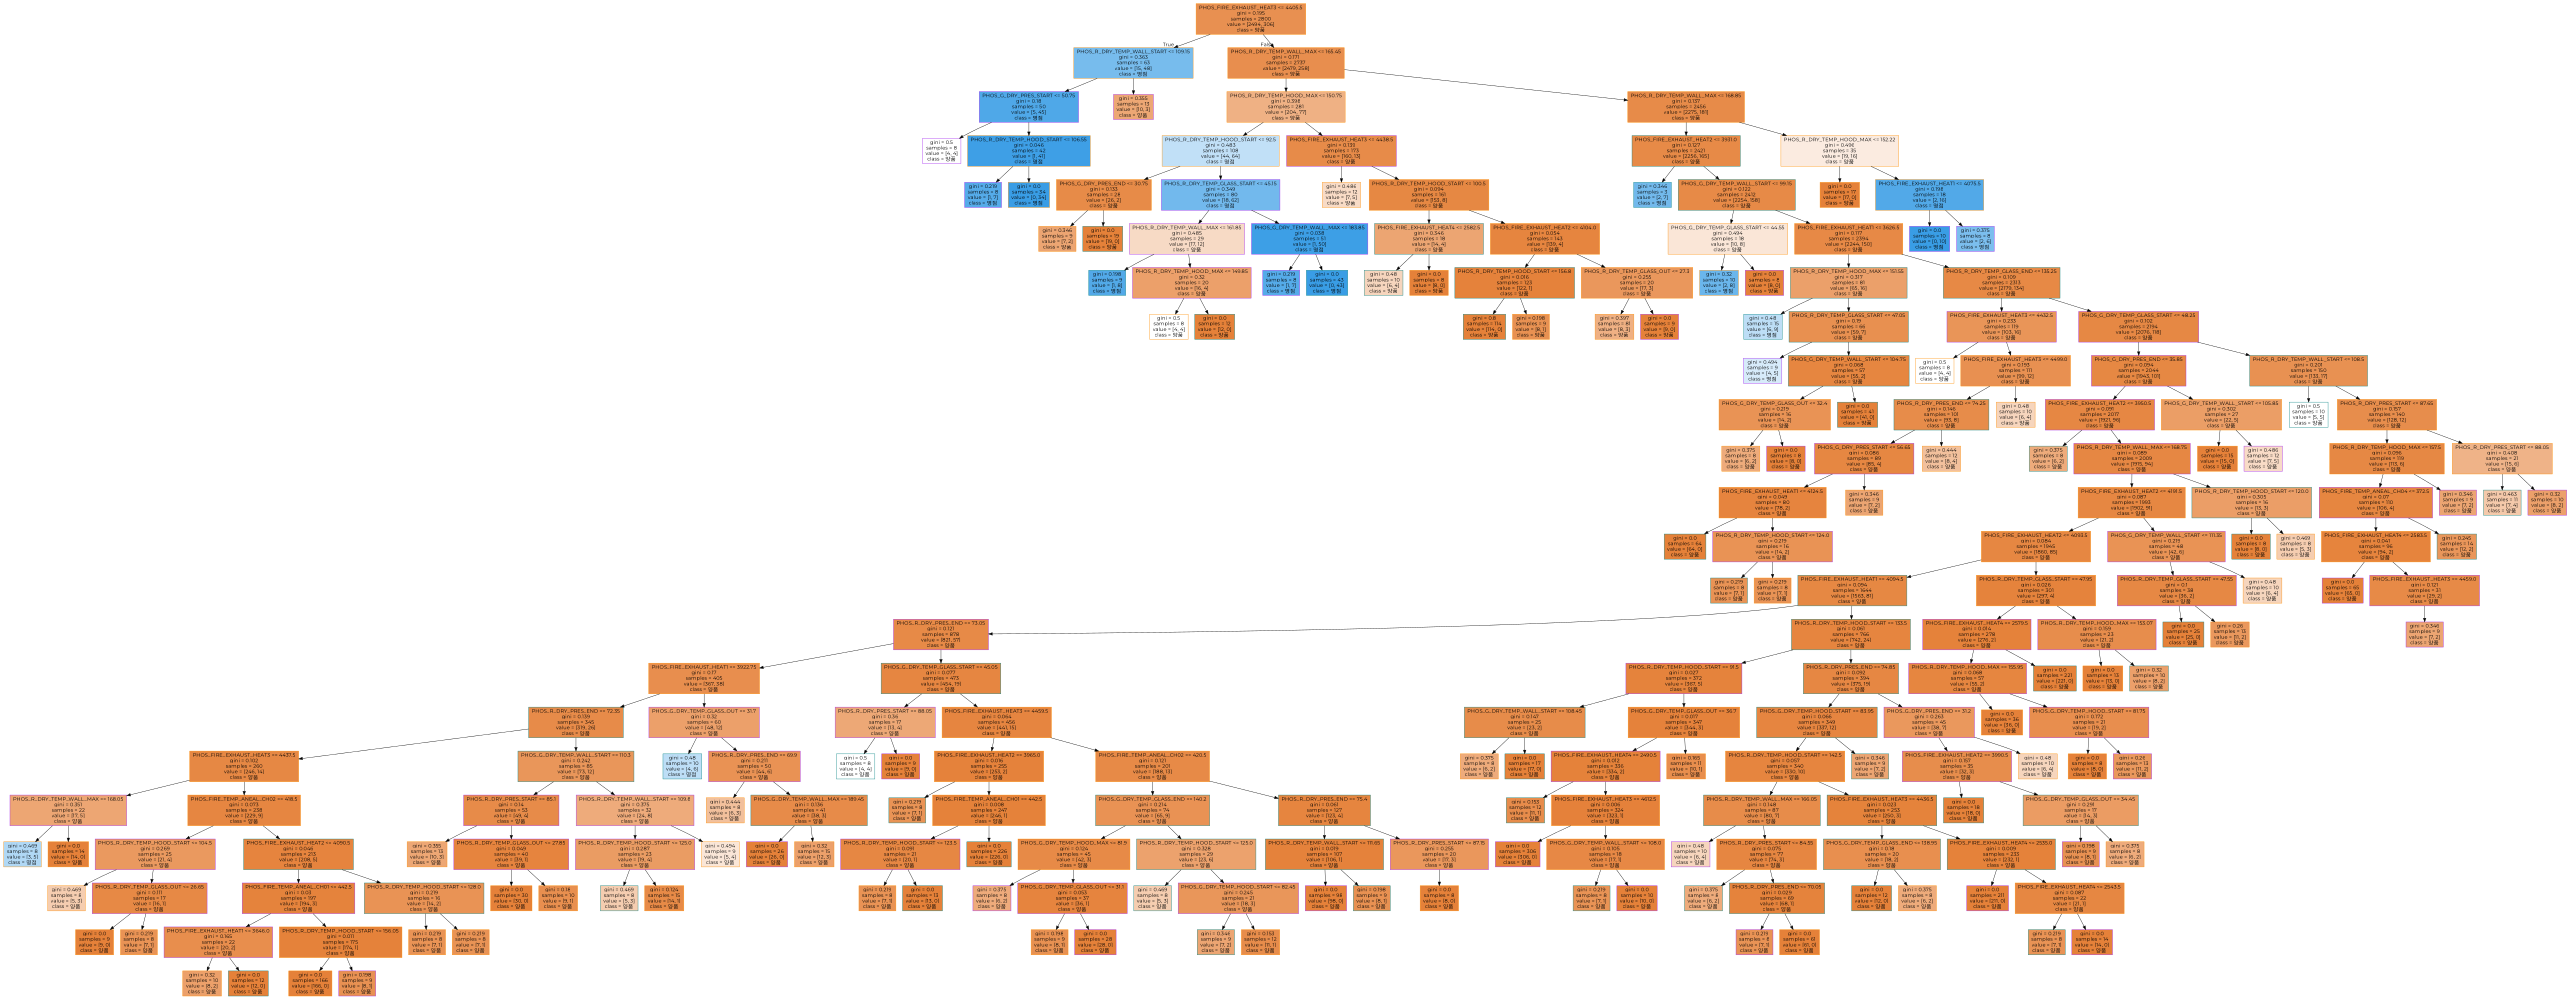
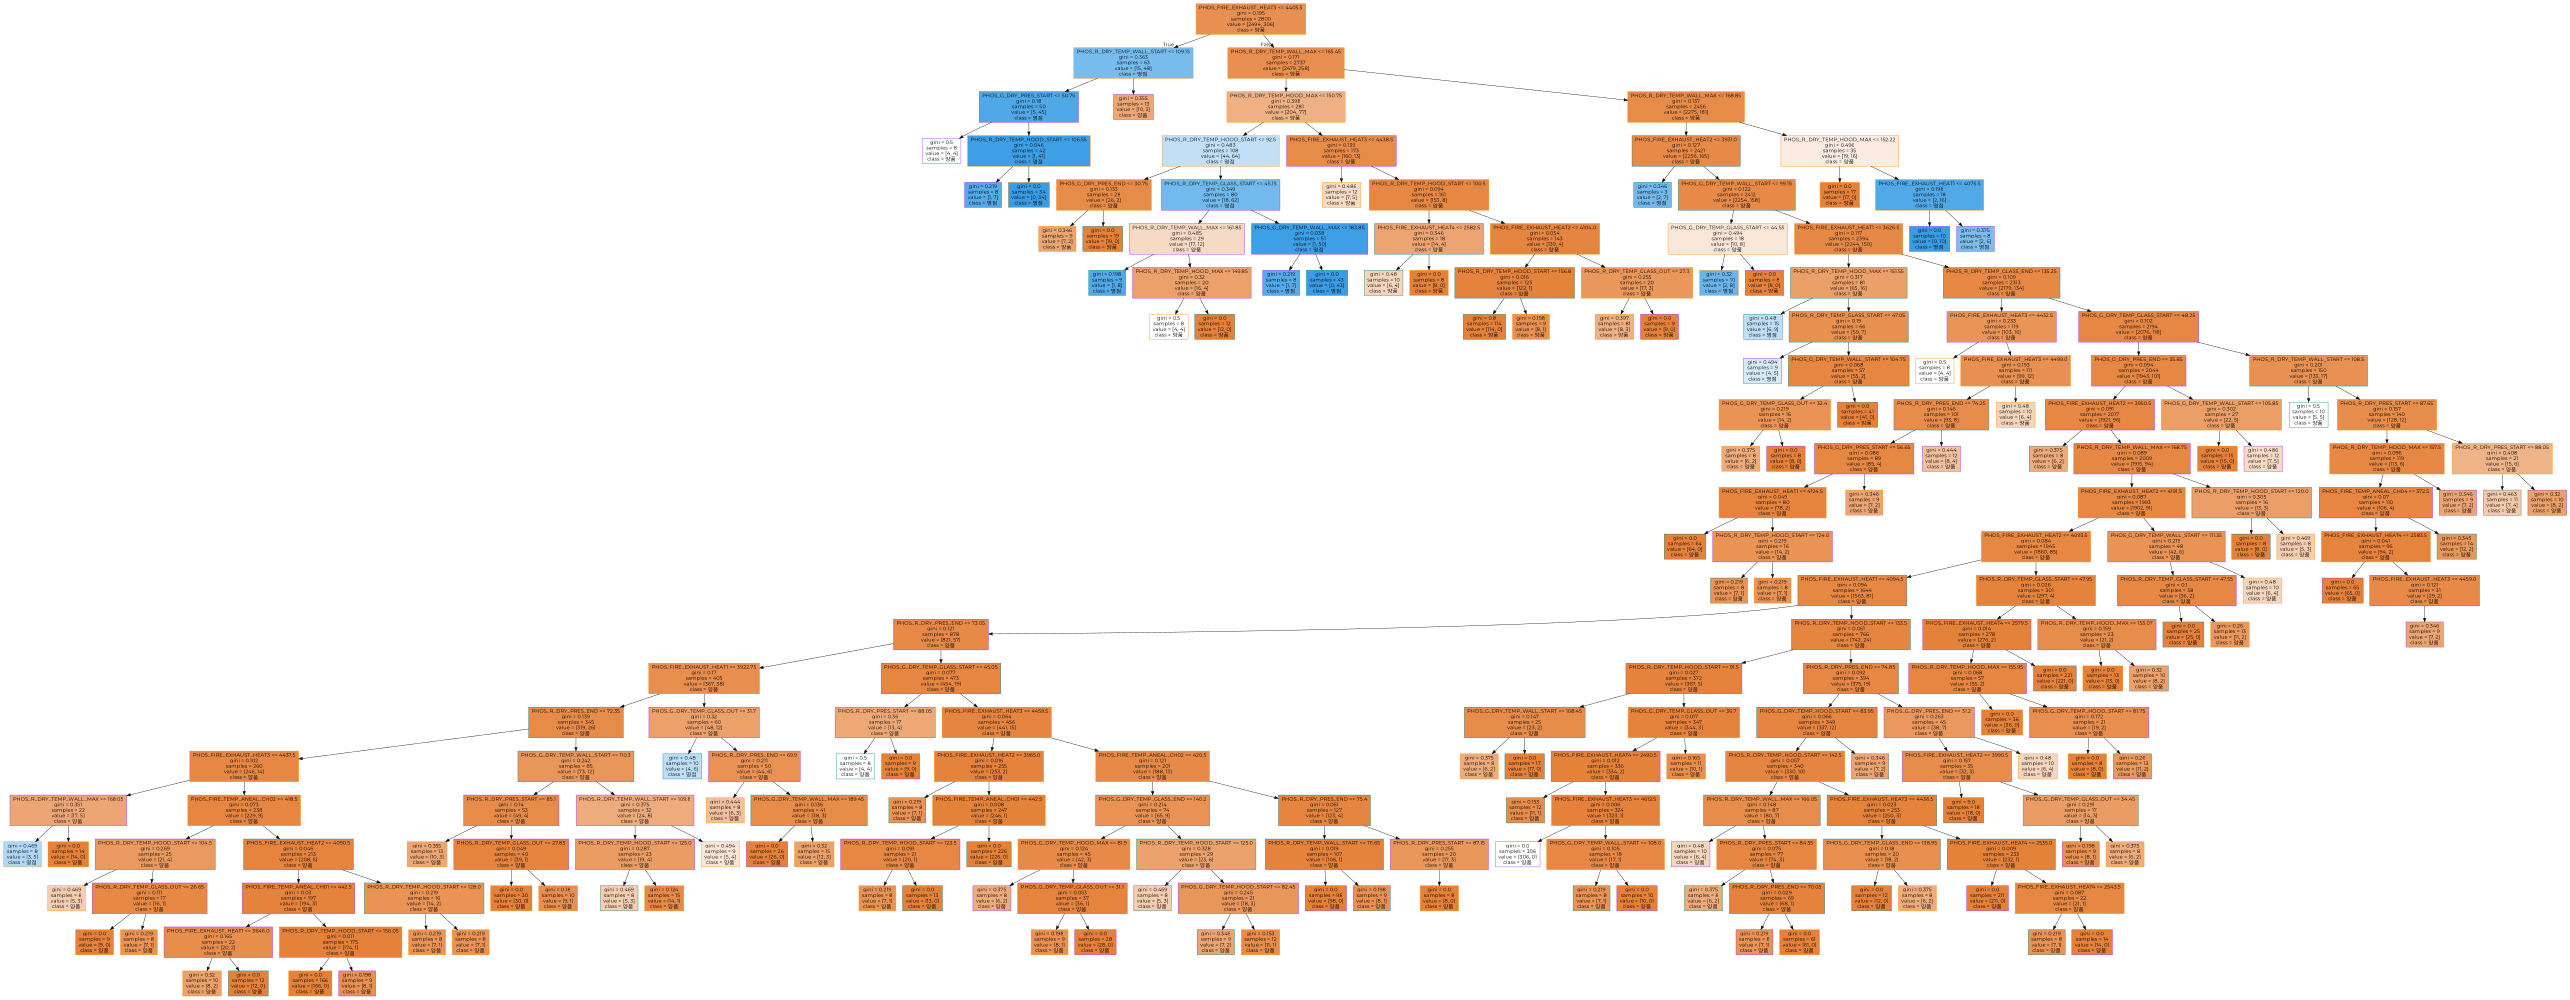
(1941, 459) -> (1941, 459)
(2457, 547) -> (2457, 547)
(1964, 810) -> (1964, 810)
(1518, 854) -> (1518, 854)
